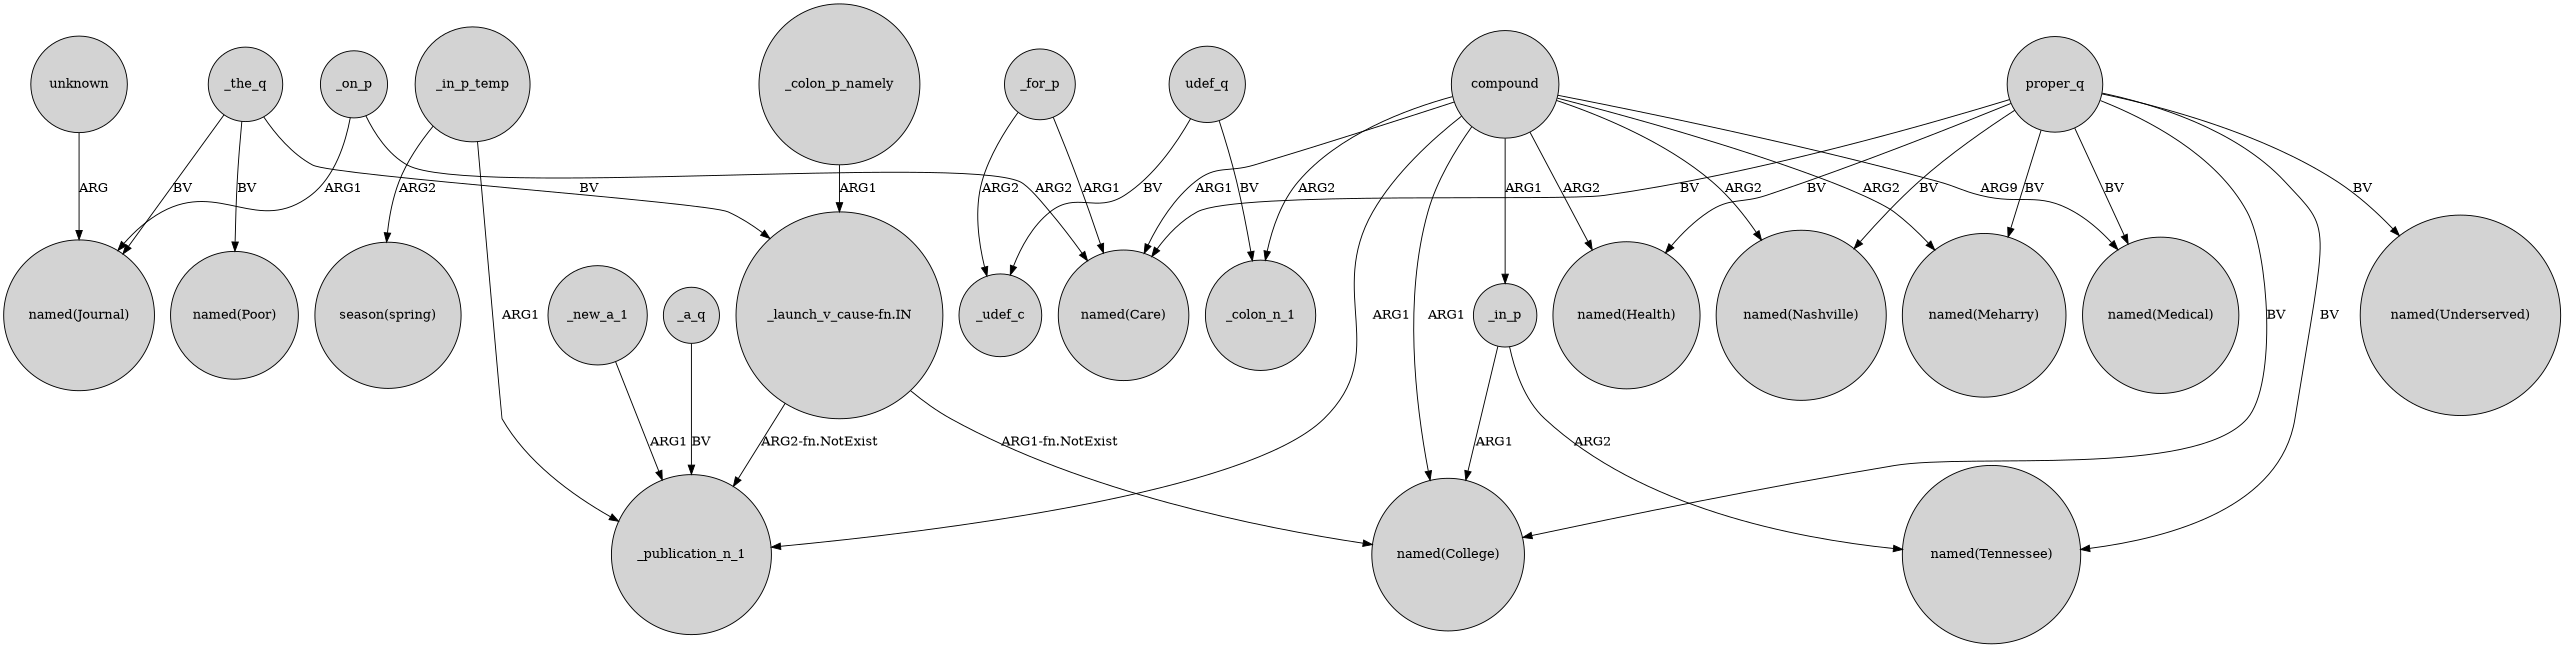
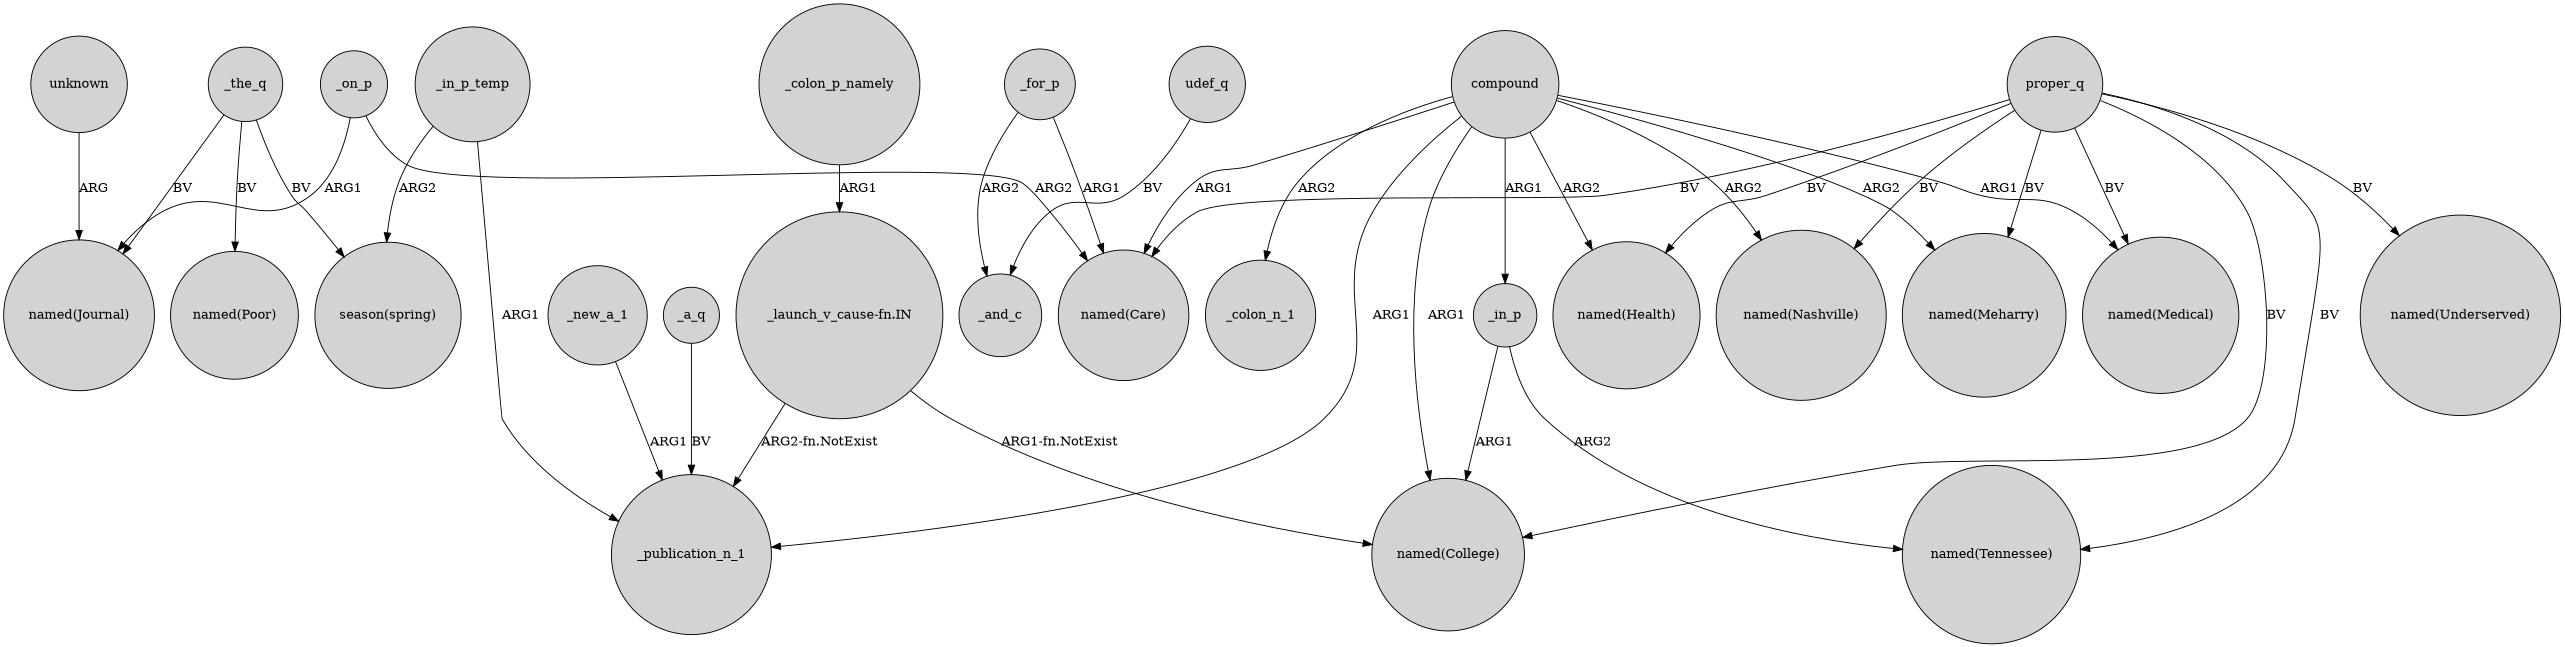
(1238, 186) -> none
(506, 188) -> (288, 190)
(1999, 188) -> (1999, 188)
(1000, 315) -> (1000, 315)
